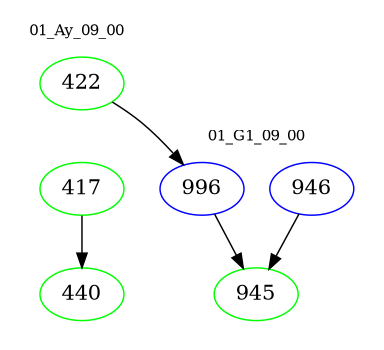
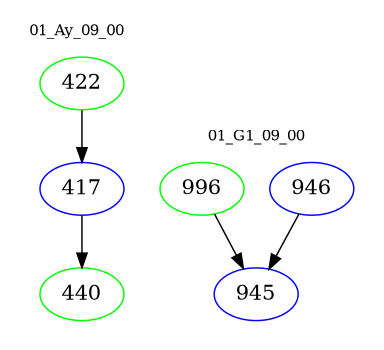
(158, 137) -> (82, 129)
(82, 189) -> (82, 189)
(202, 189) -> (202, 189)
(256, 294) -> (256, 294)
